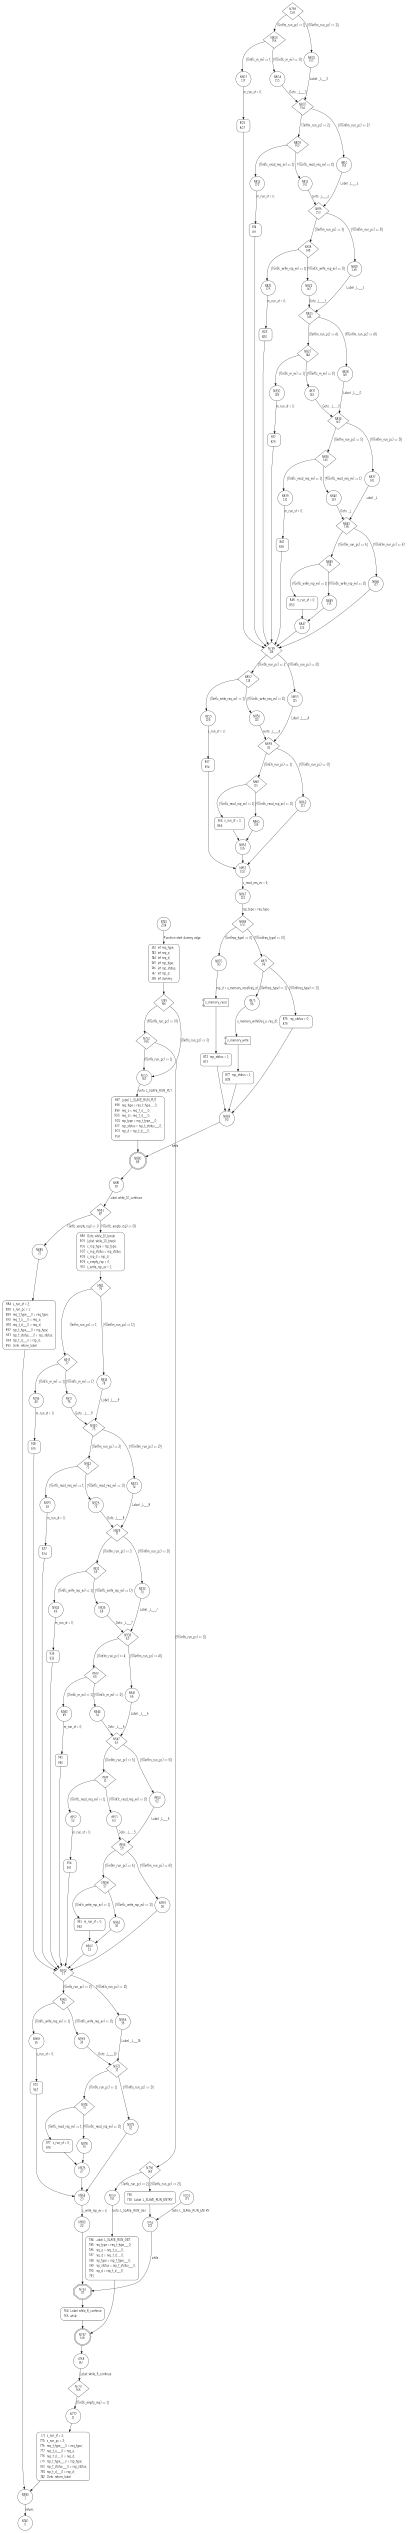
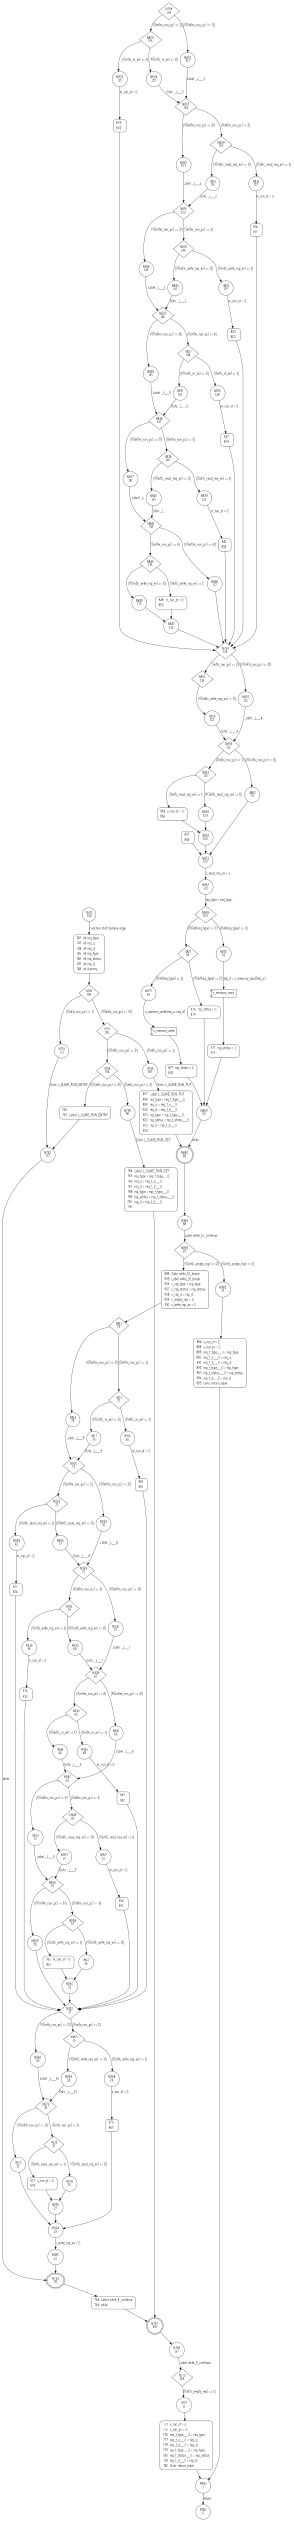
(208, 718) -> none
(180, 1046) -> (62, 1014)
